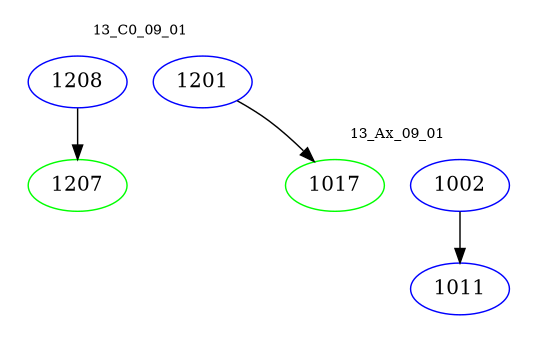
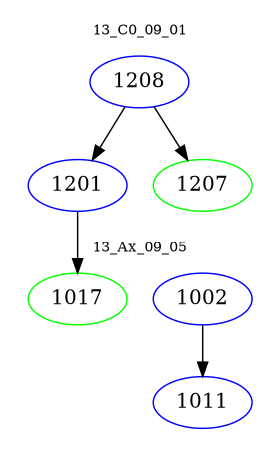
none -> (113, 127)
(397, 134) -> (140, 248)
